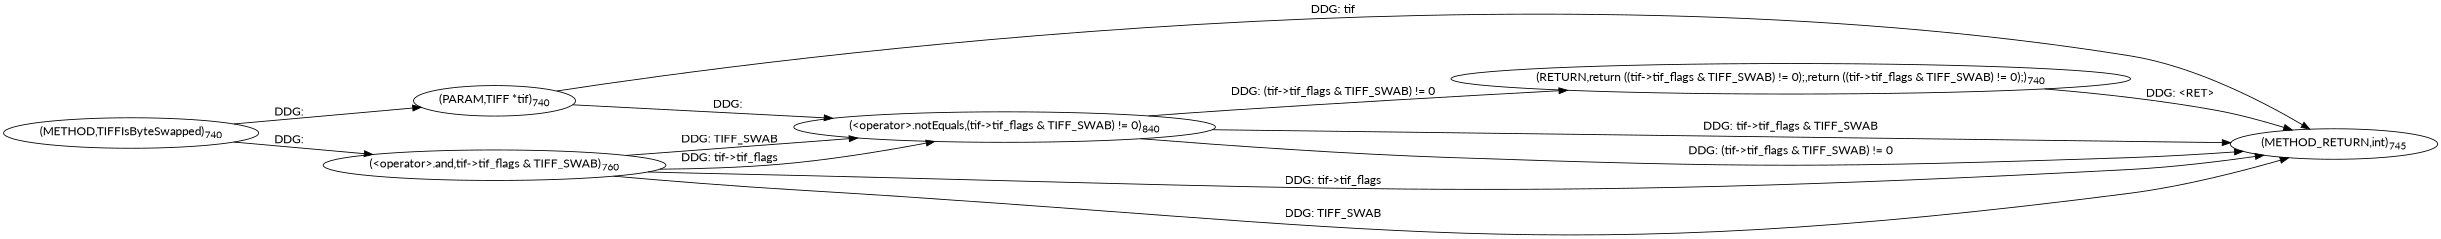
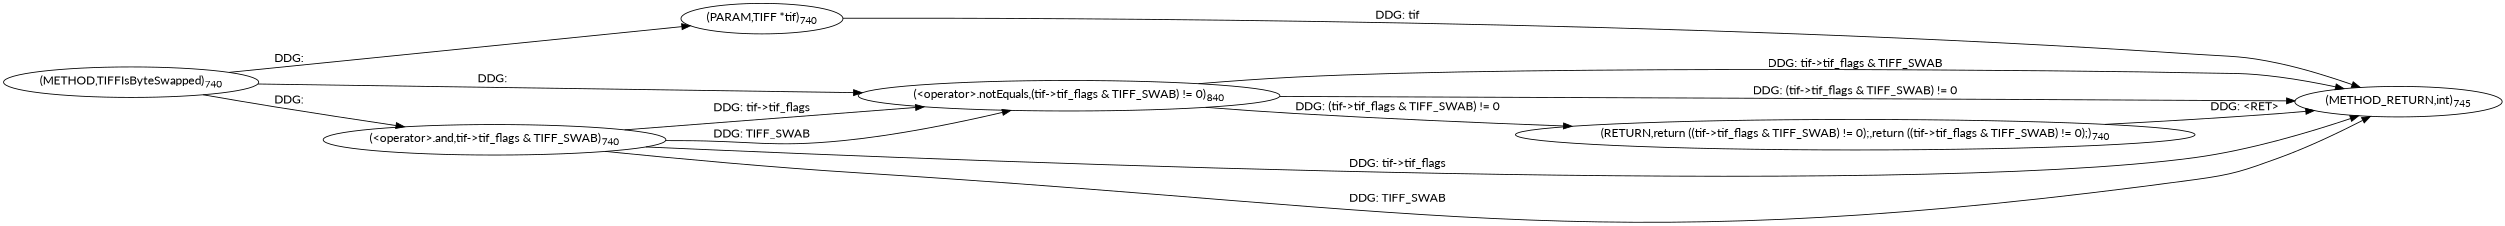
(698, 111) -> (556, 88)
(611, 164) -> (611, 139)
